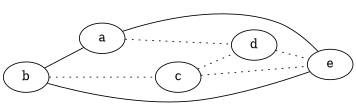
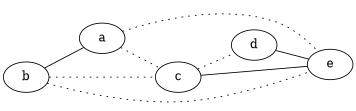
(225, 14) -> (225, 14)
(178, 42) -> (140, 58)
(292, 55) -> (292, 55)
(254, 71) -> (254, 71)
(180, 102) -> (180, 102)
